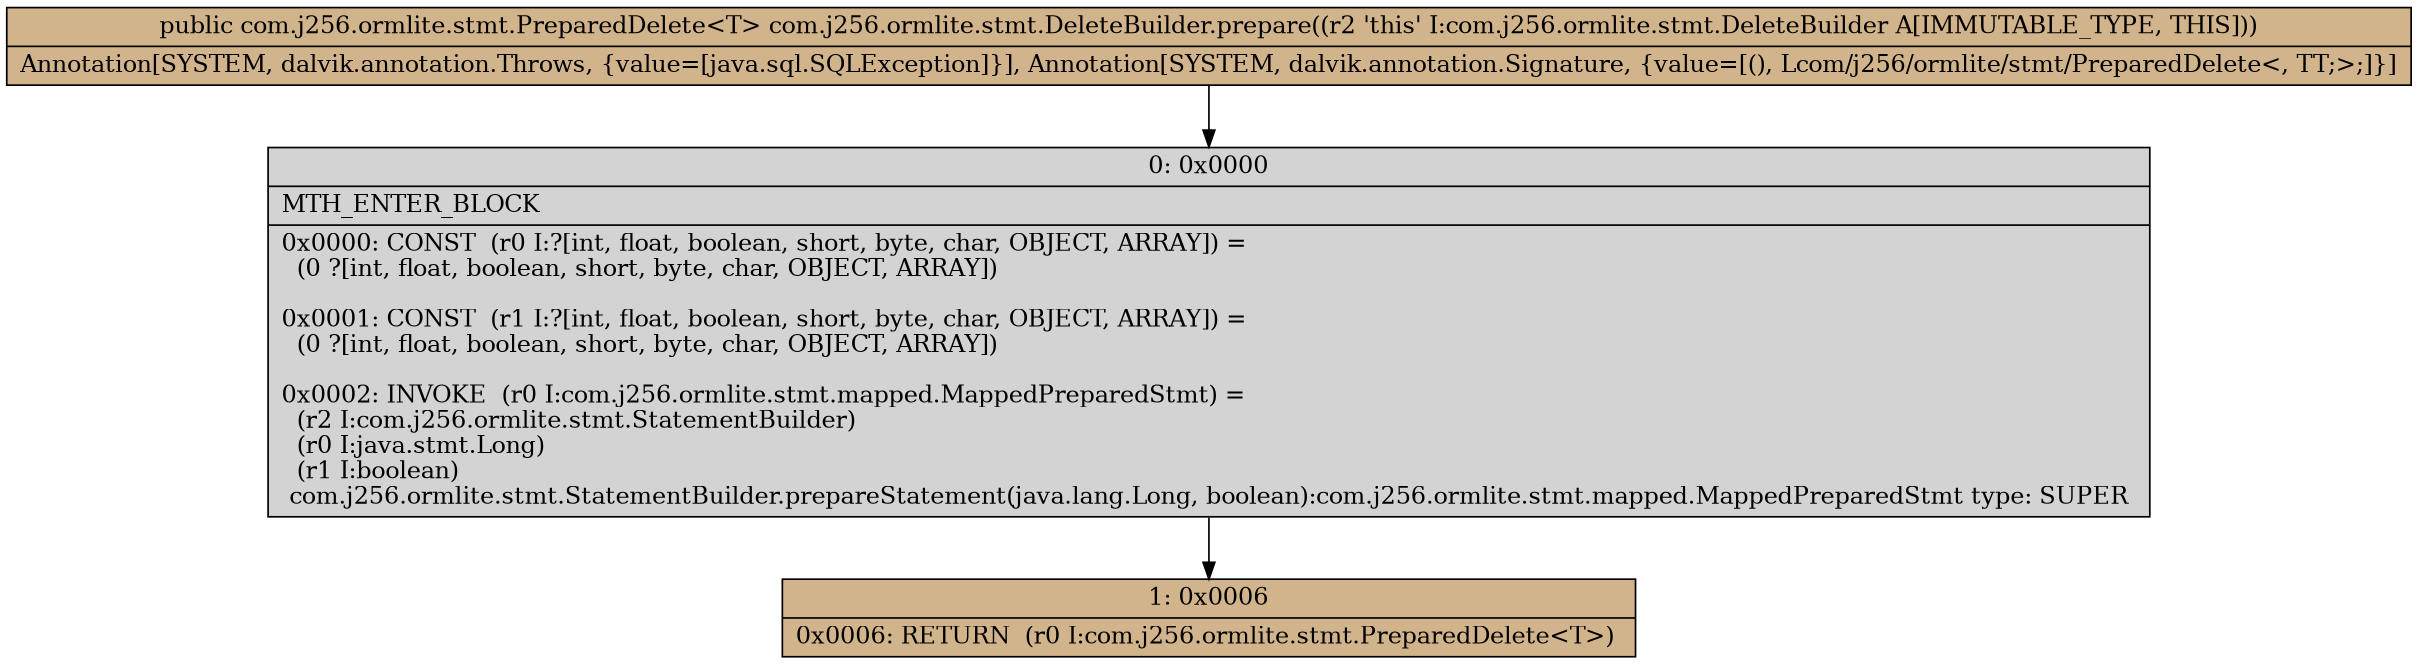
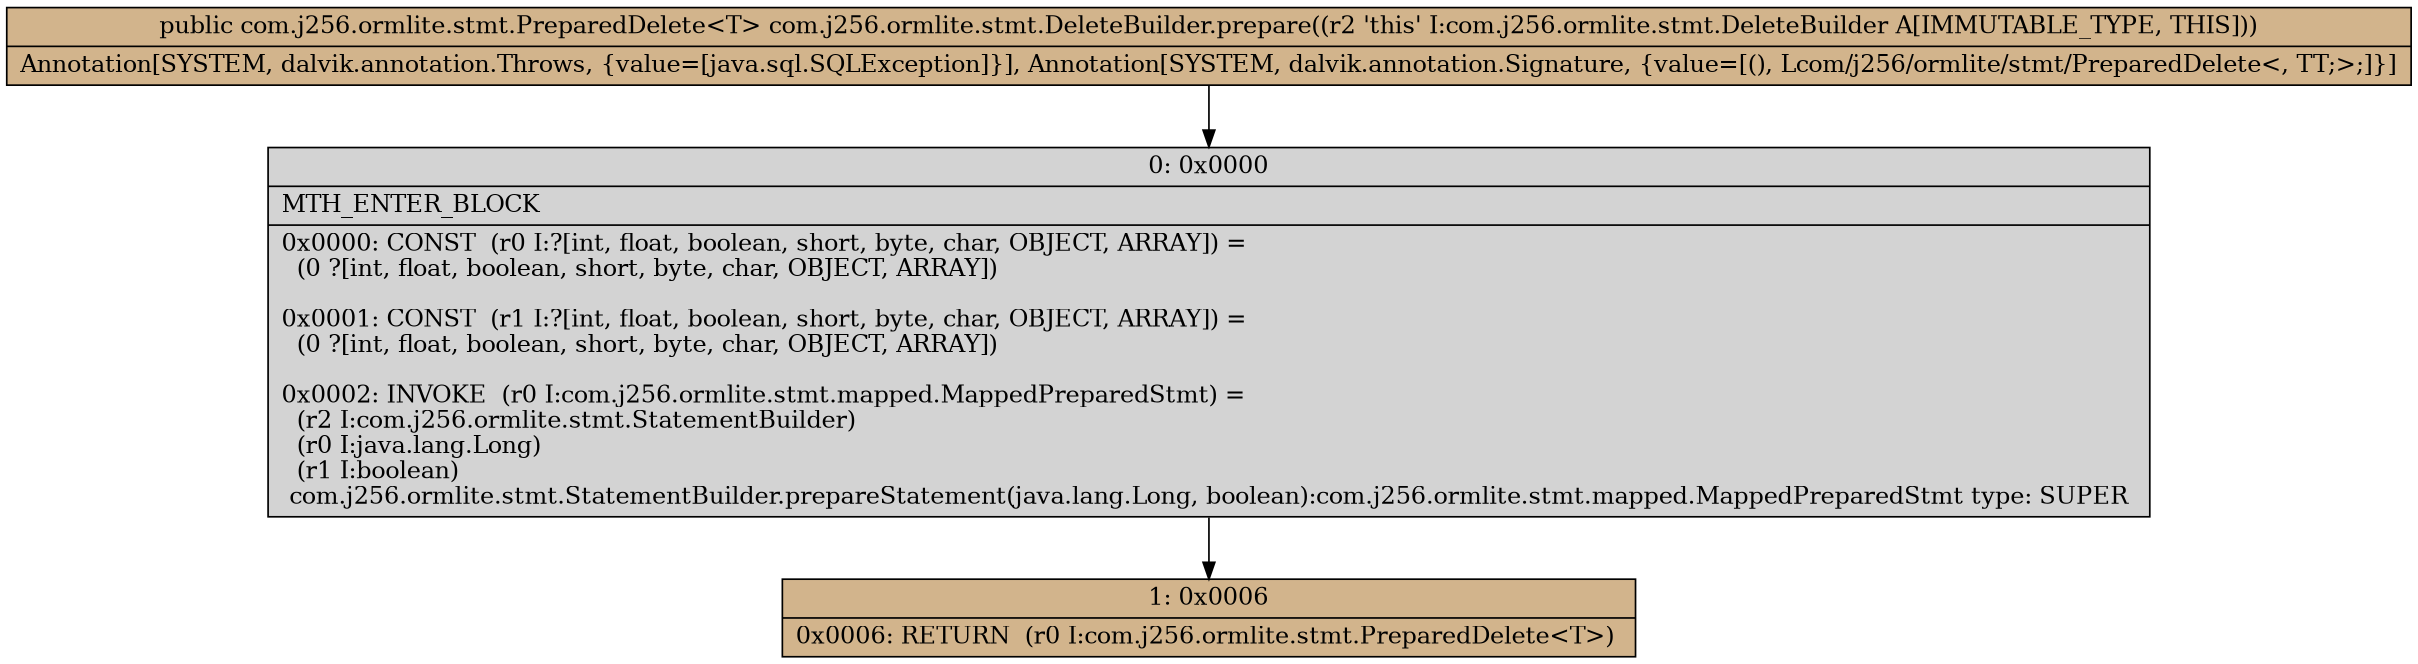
(414, 446) -> (411, 446)
